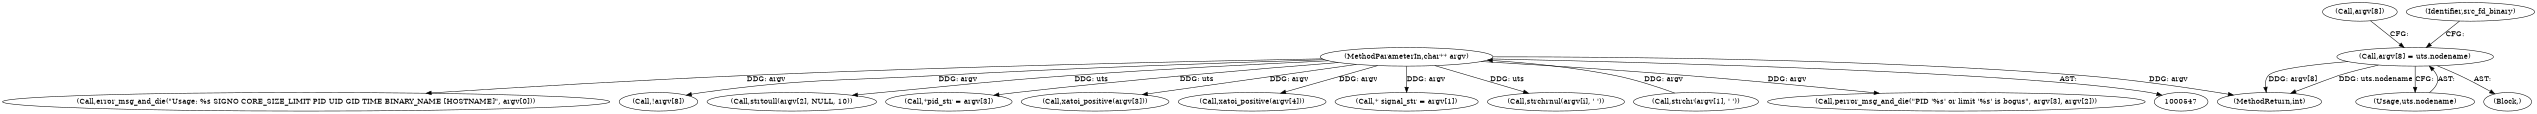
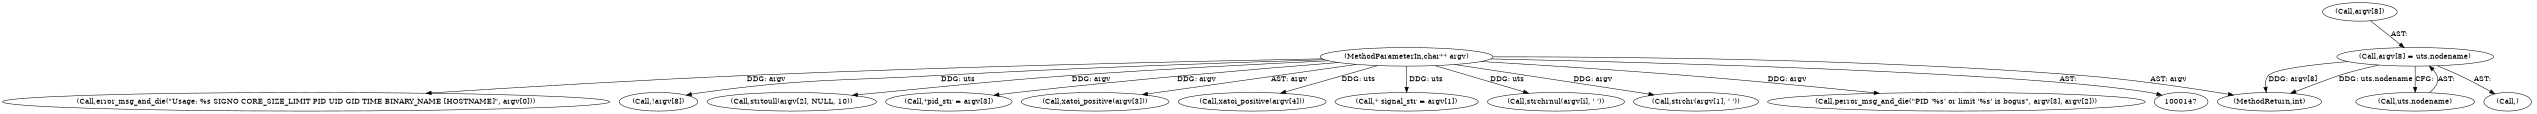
(2470, 12) -> none
(2401, 34) -> (2401, 34)
(1599, 72) -> (1552, 79)
(958, 79) -> (958, 79)
(1091, 79) -> (1091, 79)
(1197, 79) -> (1197, 79)
(1289, 79) -> (1289, 79)
(1359, 79) -> (1359, 79)
(1426, 79) -> (1426, 79)
(2169, 79) -> (2169, 79)
(2181, 102) -> (2181, 102)
(2415, 102) -> (2415, 102)
(2508, 102) -> (2508, 102)
